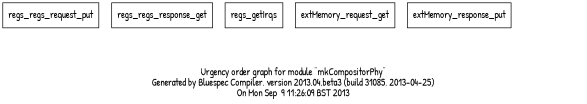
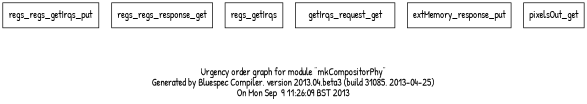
(51, 15) -> (51, 15)
(345, 15) -> (345, 15)
none -> (554, 15)
